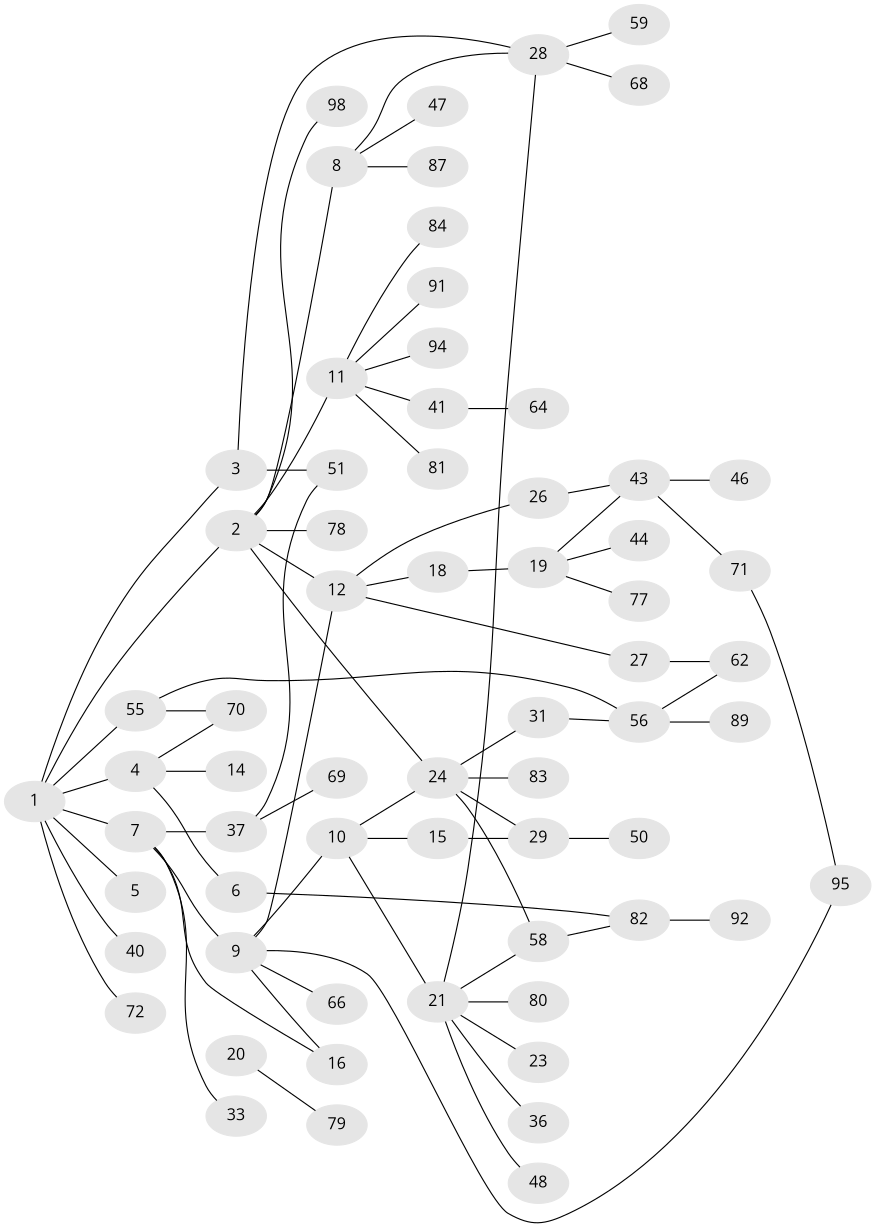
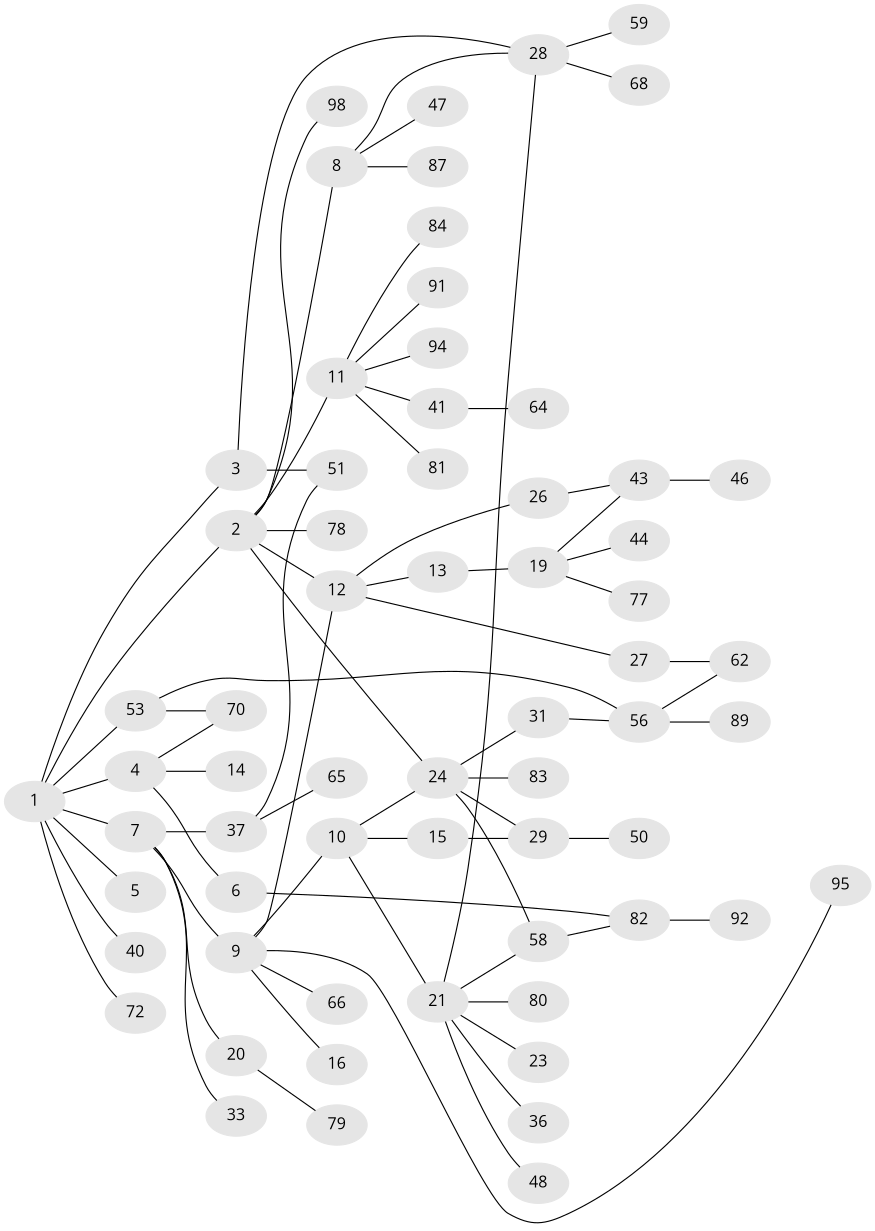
(740, 571) -> none
(438, 572) -> (438, 572)
(135, 711) -> (135, 711)
(337, 778) -> (337, 778)
(201, 975) -> (193, 984)
